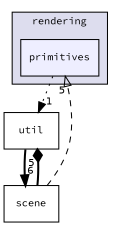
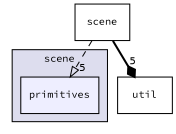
(60, 22) -> (60, 59)
(47, 90) -> none
(25, 162) -> none
